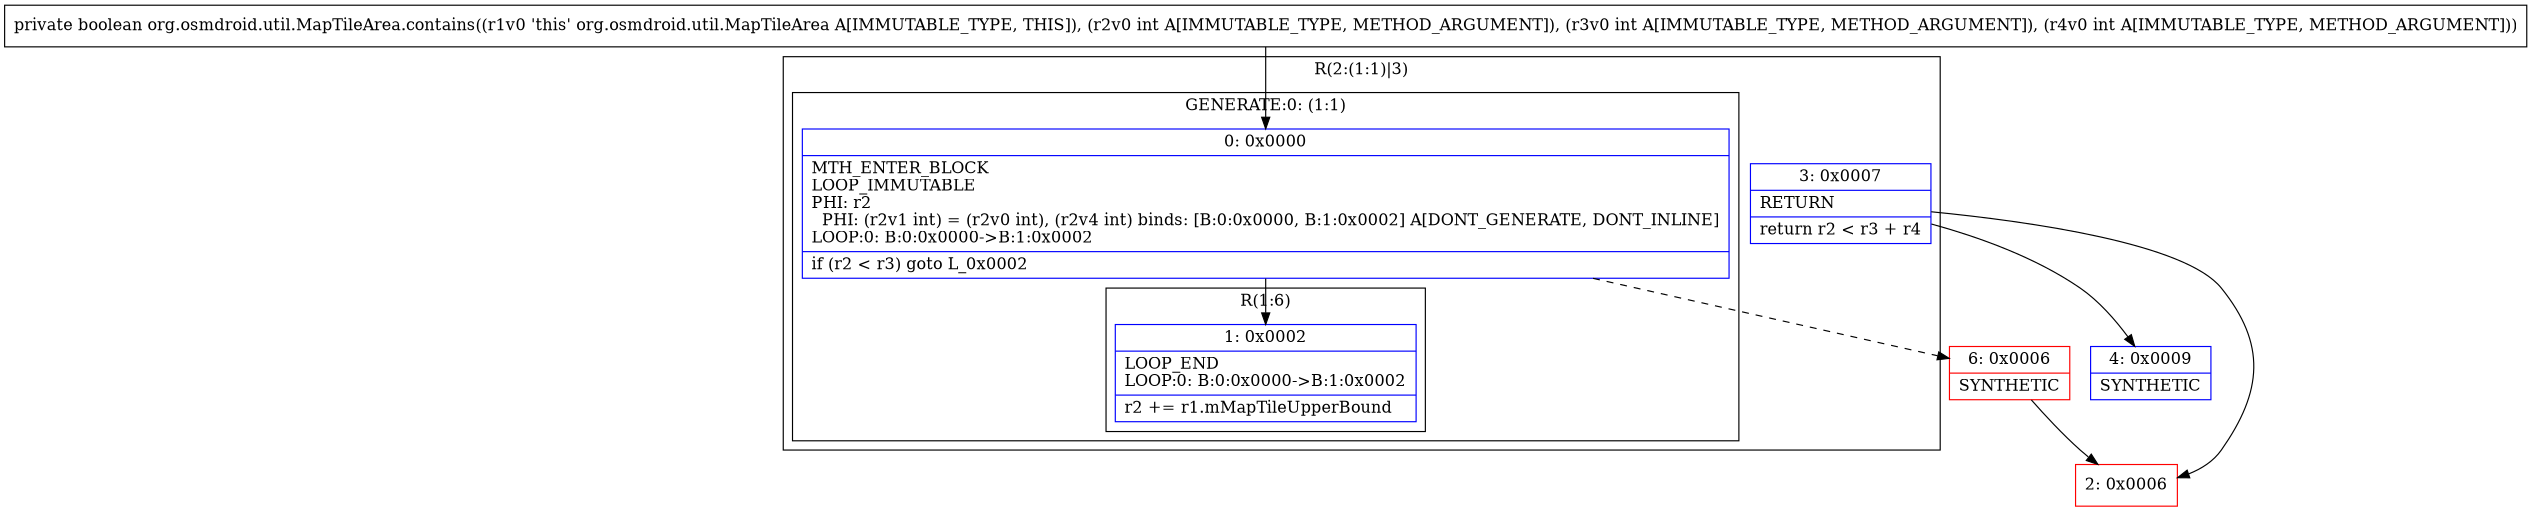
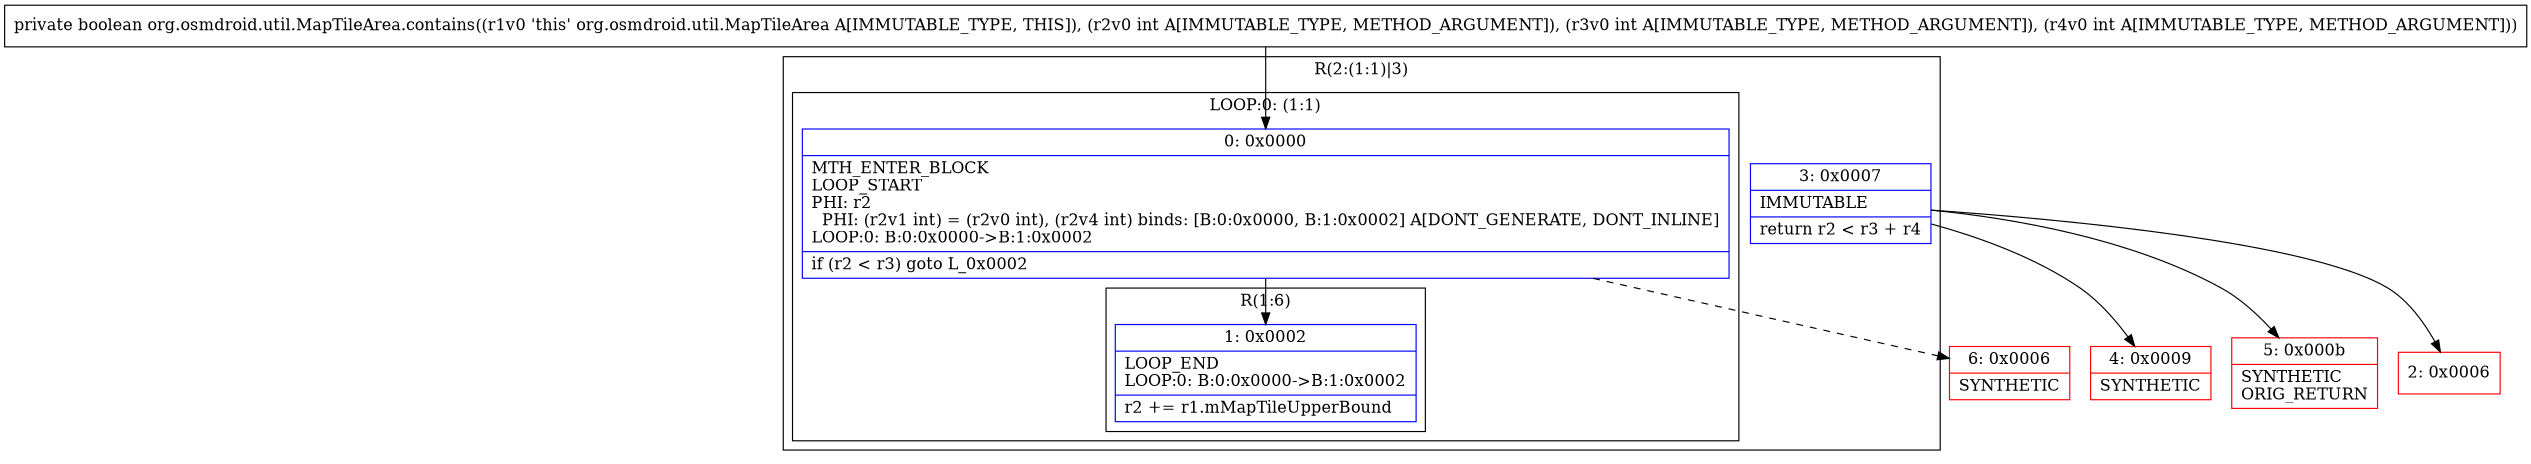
(1266, 106) -> (1266, 106)
(894, 186) -> (867, 186)
(1797, 203) -> (1814, 203)
(2151, 373) -> (2151, 373)
none -> (2305, 373)
(2059, 430) -> none
